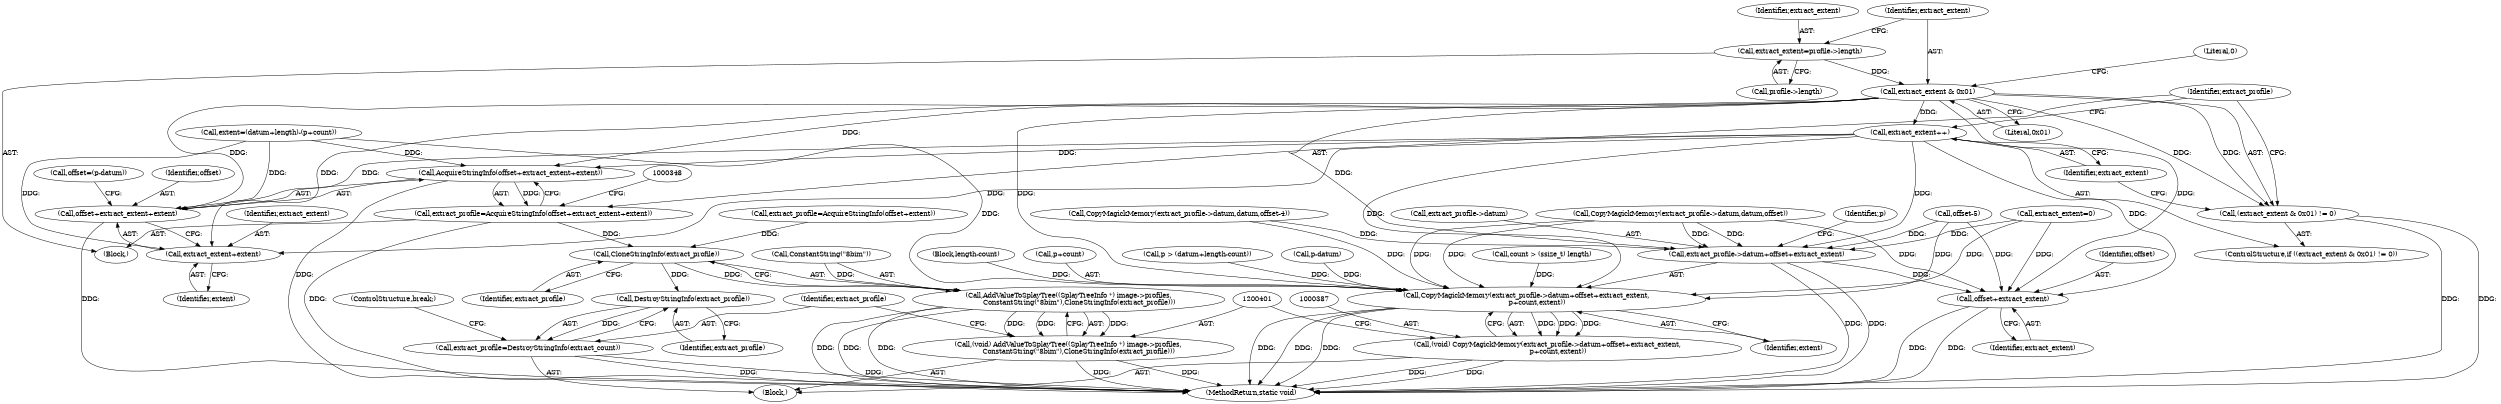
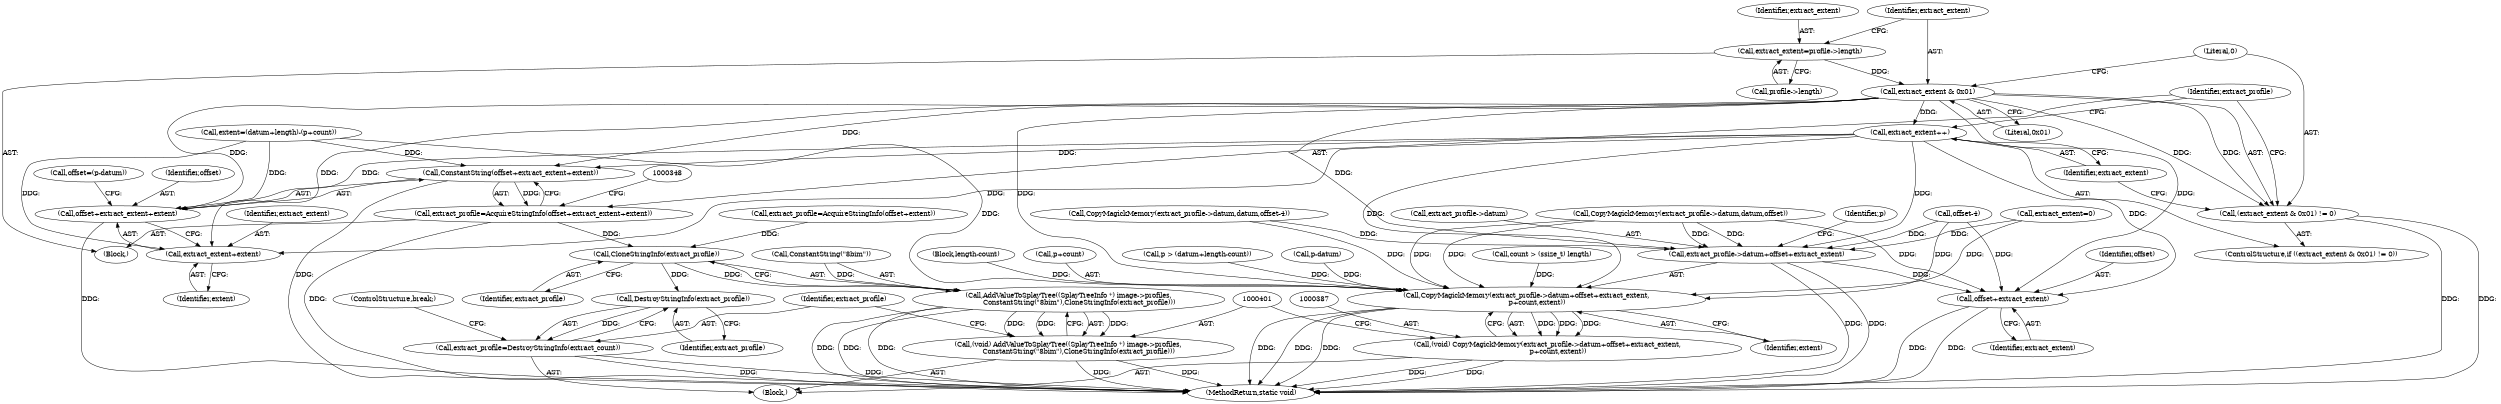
none -> (2304, 111)
(511, 174) -> (511, 174)
(1958, 214) -> (1958, 214)
(2031, 255) -> none
(1257, 300) -> (1257, 300)
